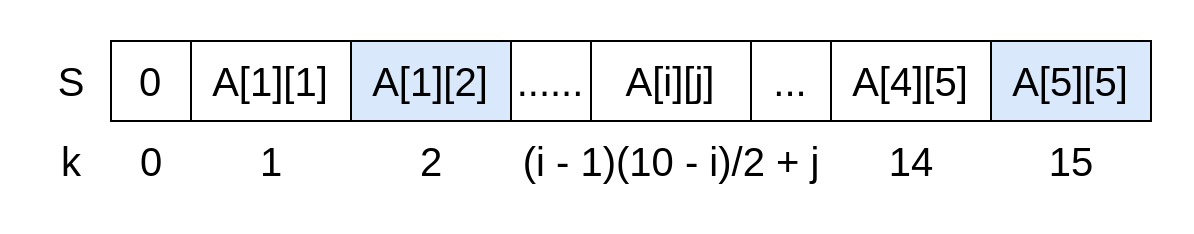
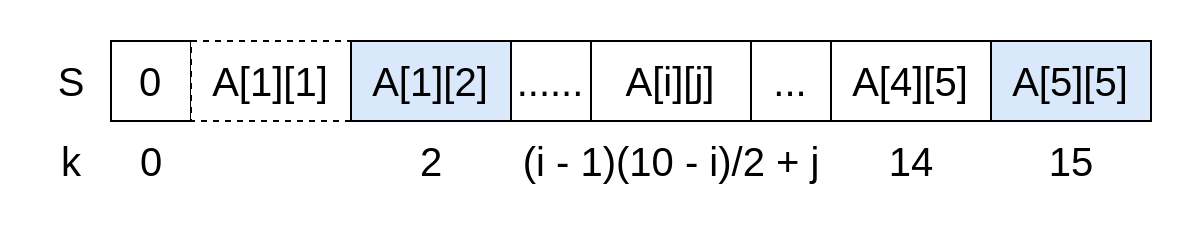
(271, 81) -> (271, 81)
(271, 161) -> none
